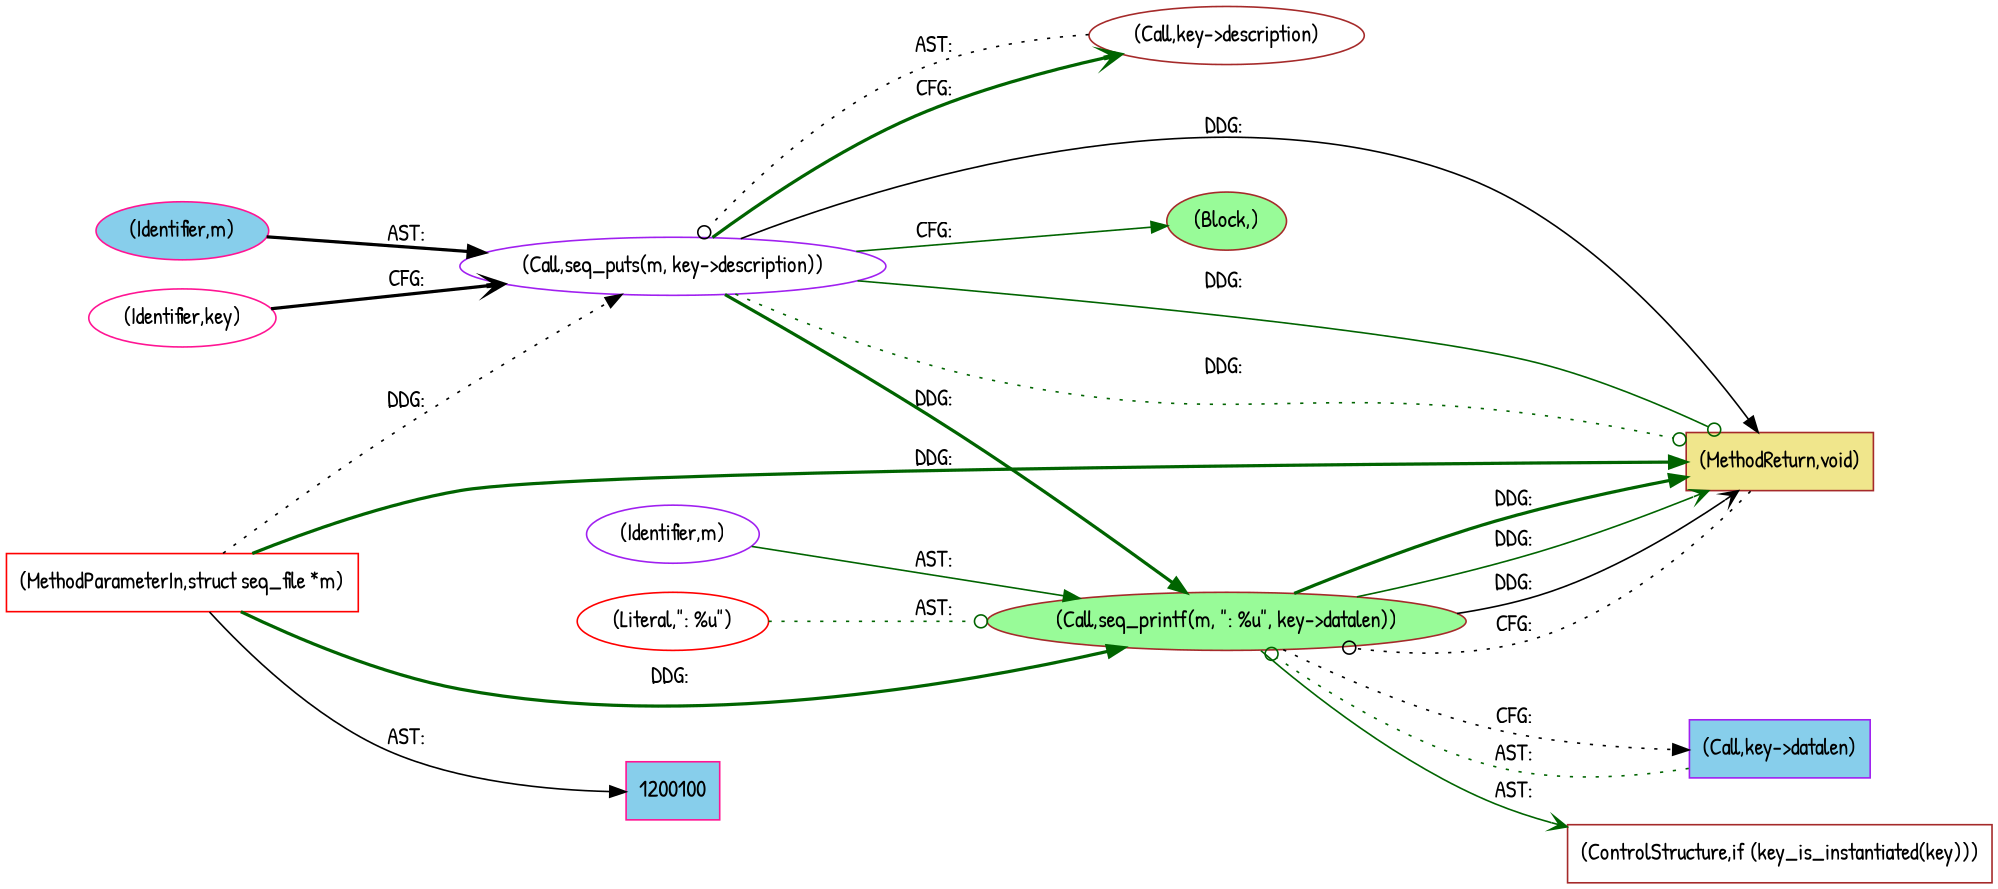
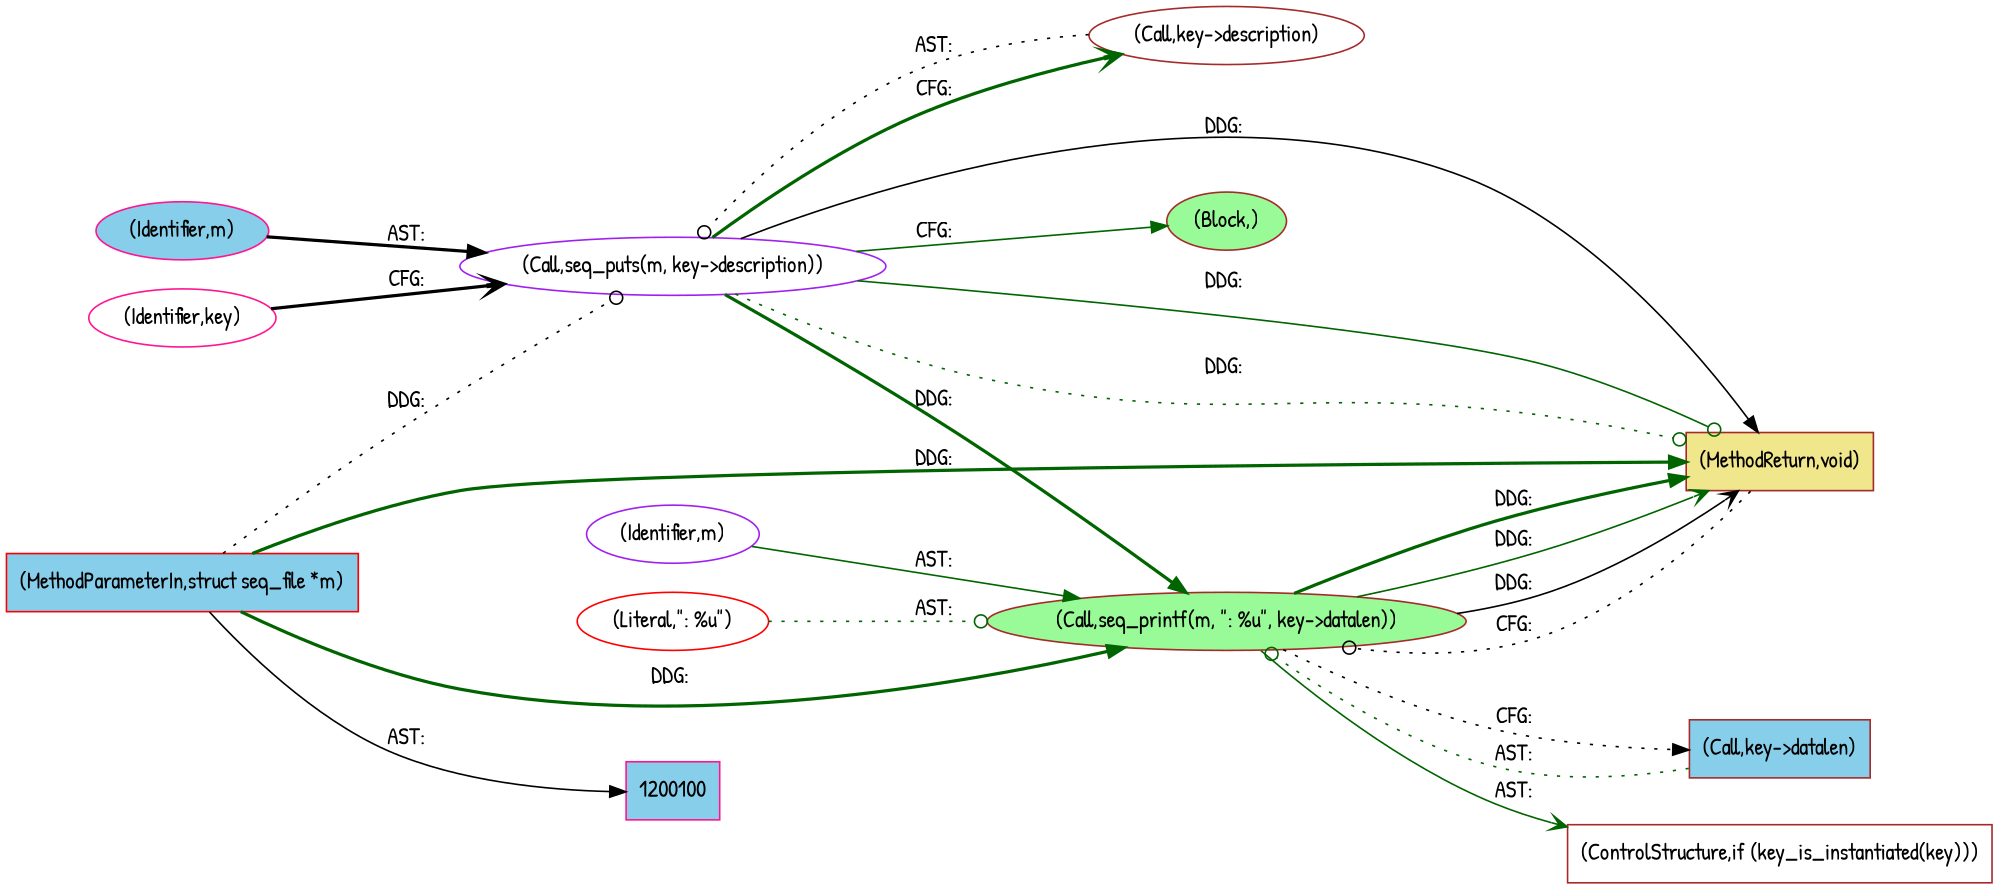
(411, 422) -> (411, 422)
(182, 583) -> (182, 583)
(1780, 749) -> (1780, 749)
